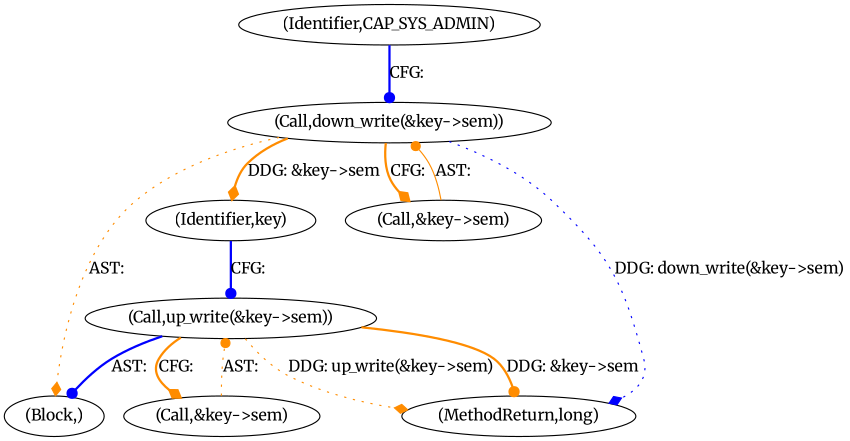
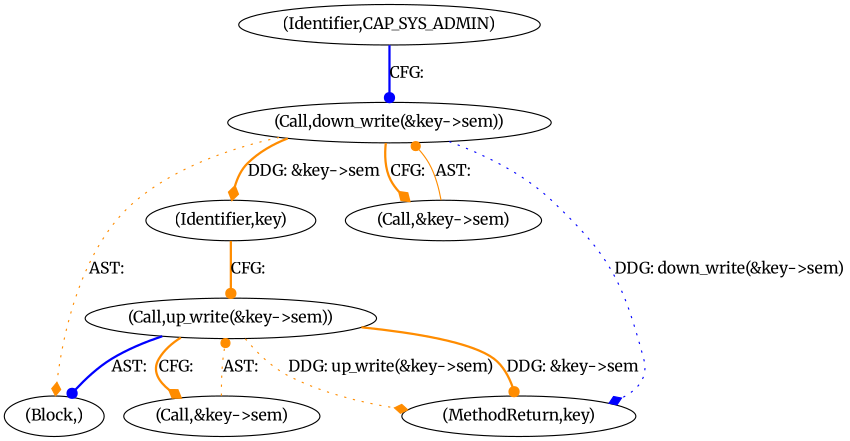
(231, 265) -> (231, 265)
(519, 416) -> (519, 416)
